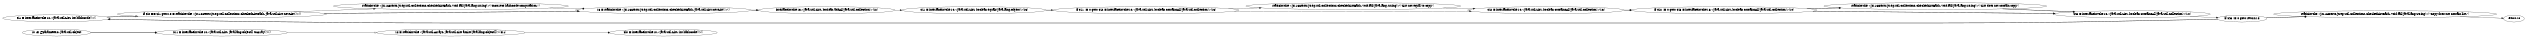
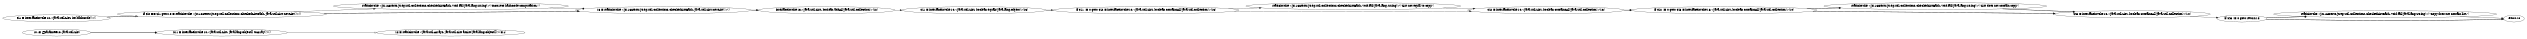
(1164, 23) -> (2384, 21)
(57, 33) -> (57, 33)
(663, 33) -> none
